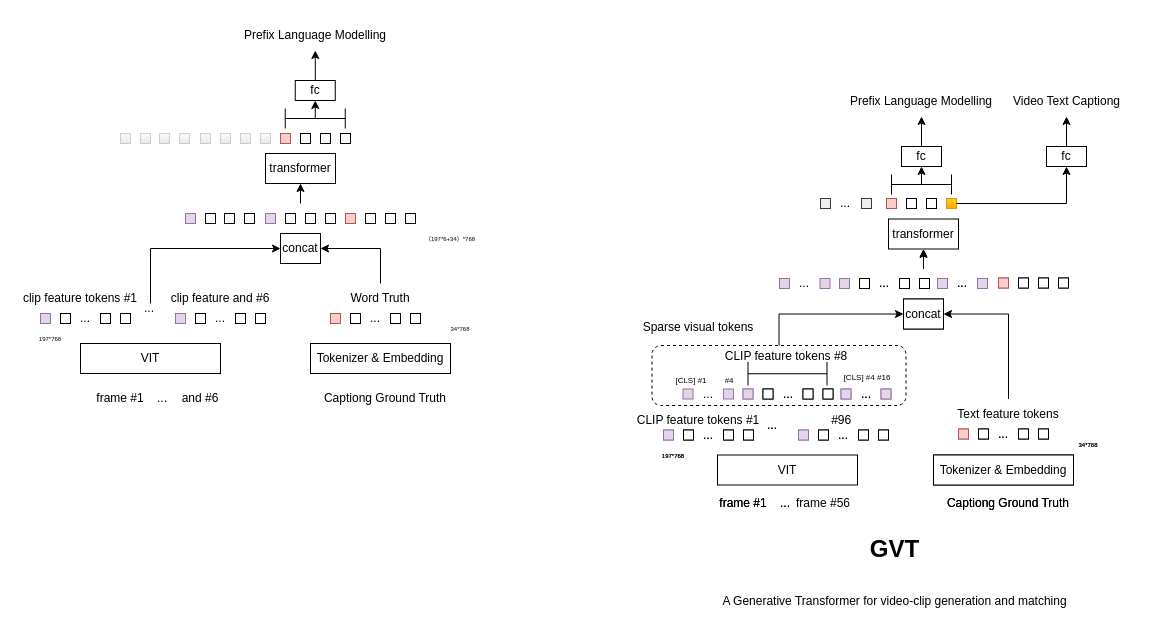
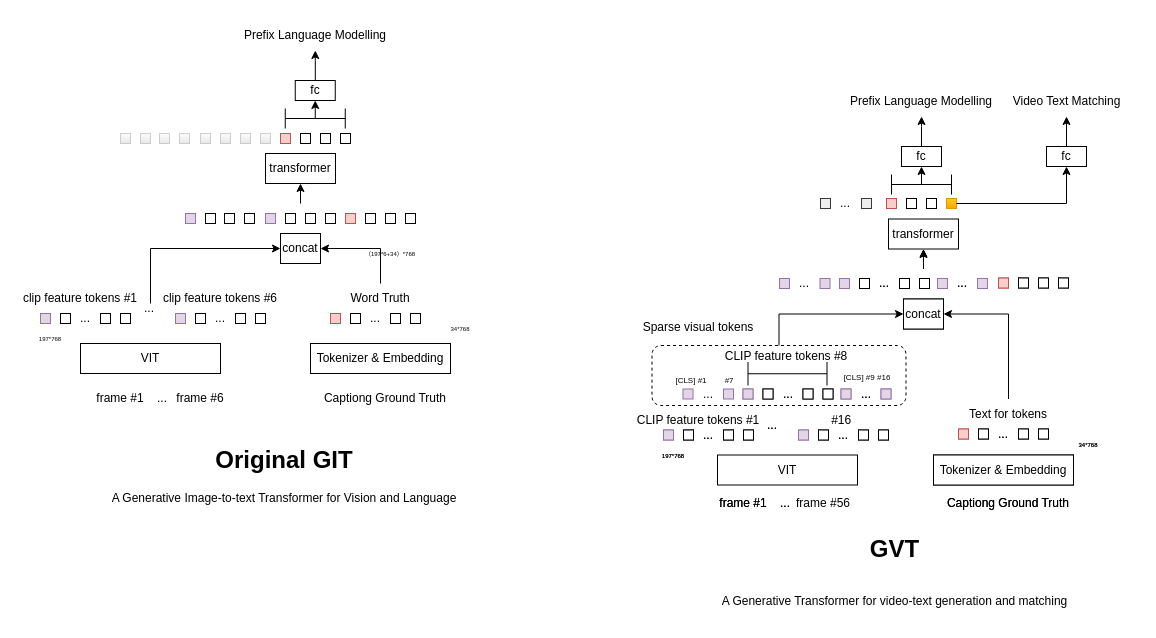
(1067, 102) -> (1067, 102)
(451, 239) -> (391, 254)
(221, 299) -> (221, 299)
(868, 377) -> (868, 377)
(729, 380) -> (729, 380)
(201, 399) -> (201, 399)
(1009, 415) -> (1009, 415)
(840, 421) -> (840, 421)
none -> (284, 491)
(895, 534) -> (895, 534)
